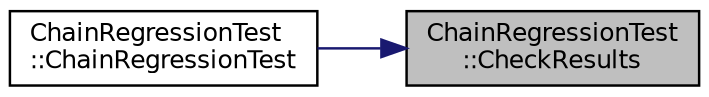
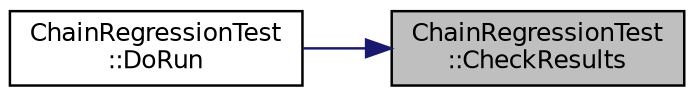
(164, 48) -> (156, 48)
